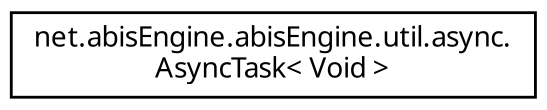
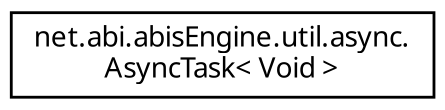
(273, 55) -> (223, 55)
